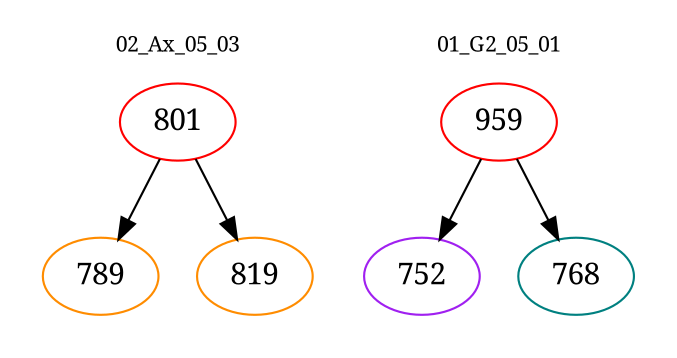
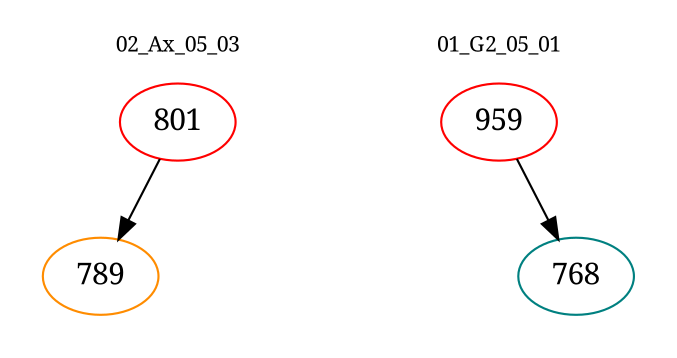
(255, 276) -> none
(422, 276) -> none
